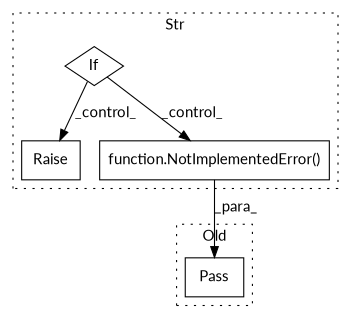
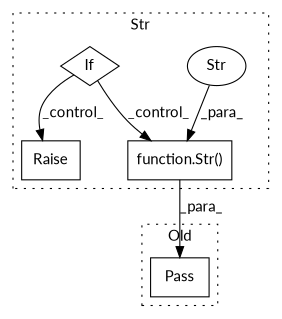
none -> (217, 66)
(214, 160) -> (180, 160)
